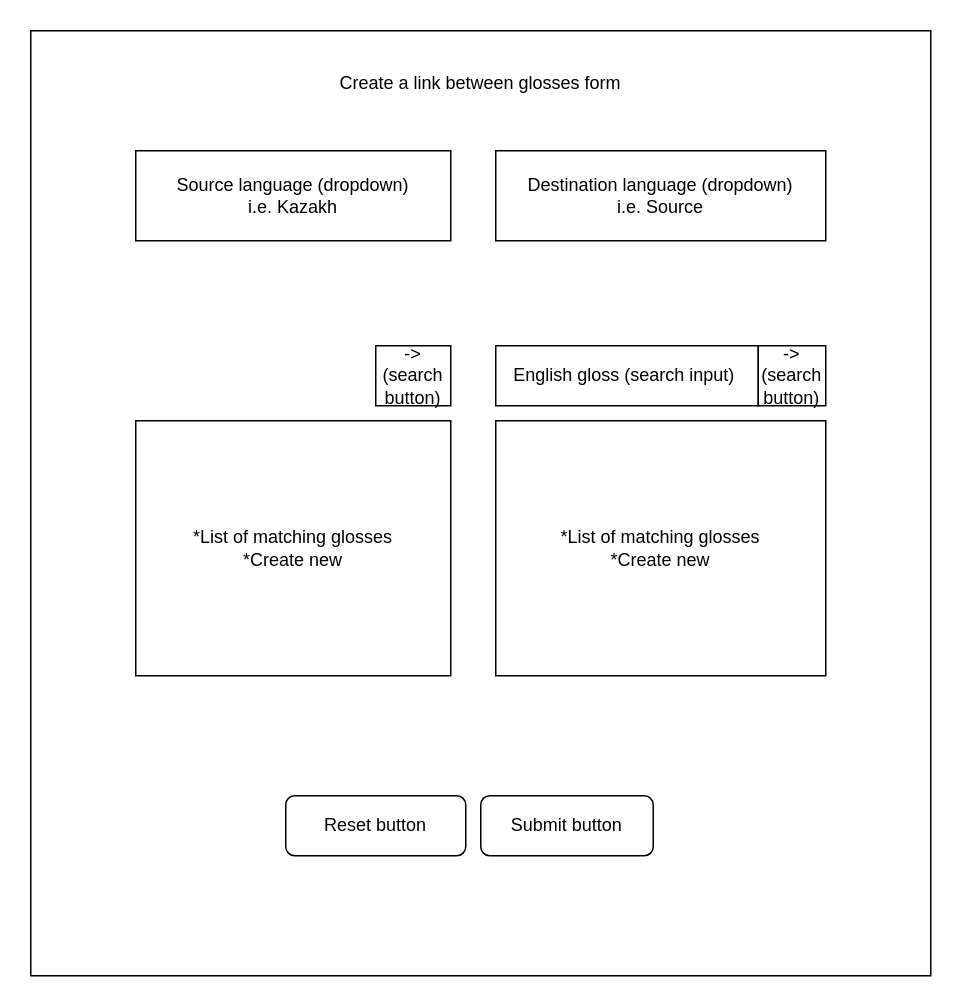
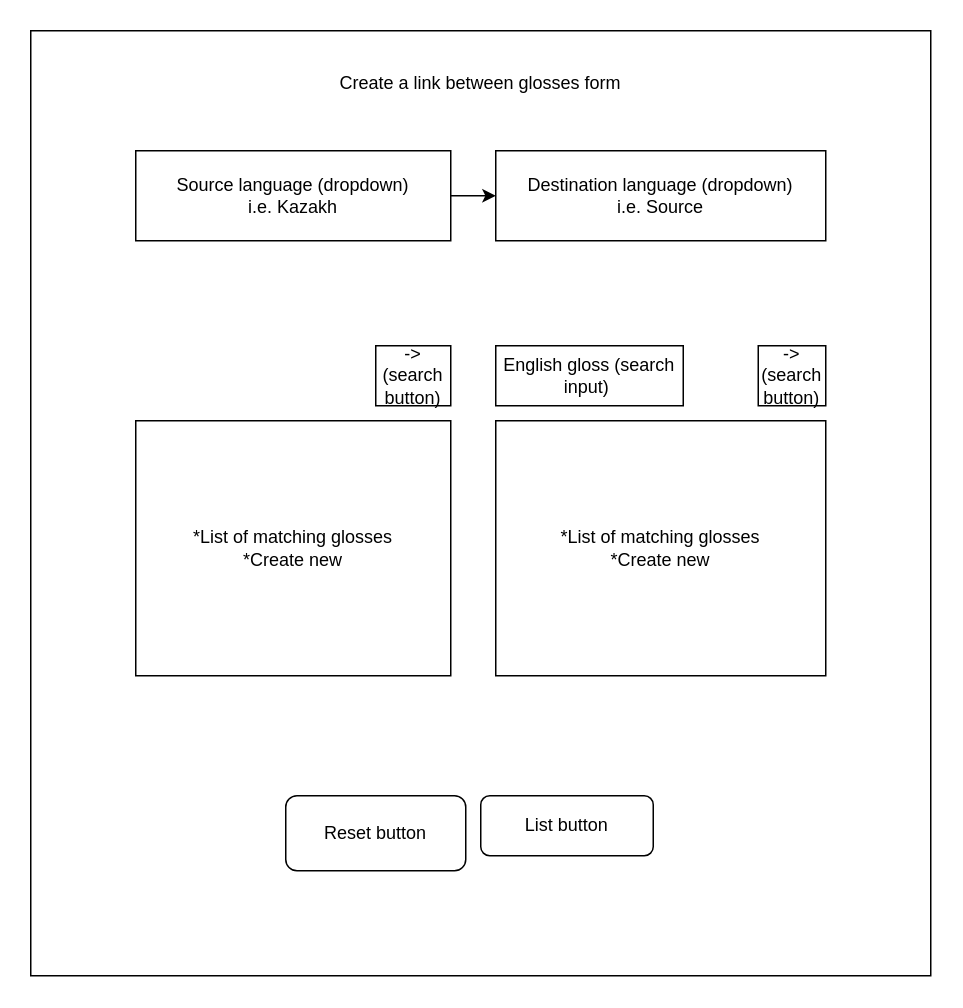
none -> (479, 196)
(627, 376) -> (590, 376)
(376, 826) -> (376, 833)
(567, 826) -> (567, 826)
